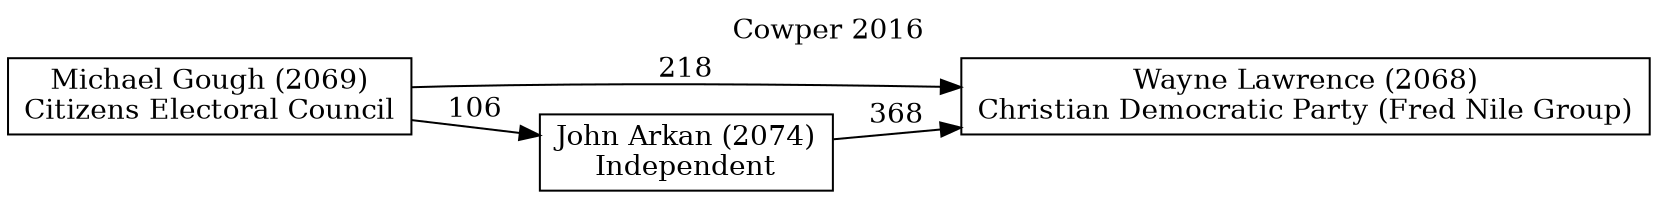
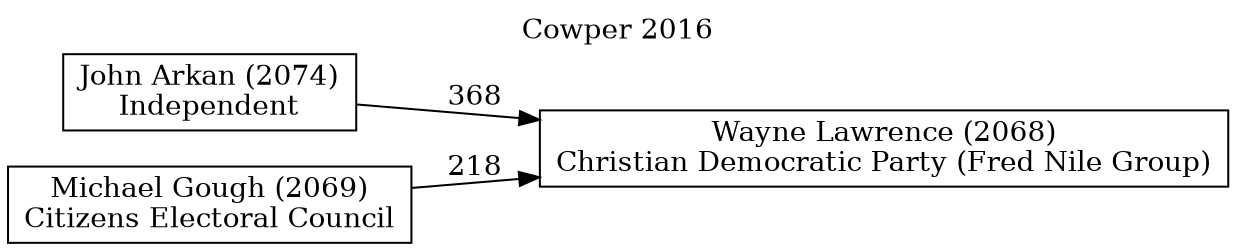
(466, 127) -> none
